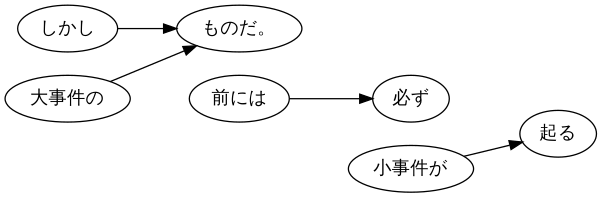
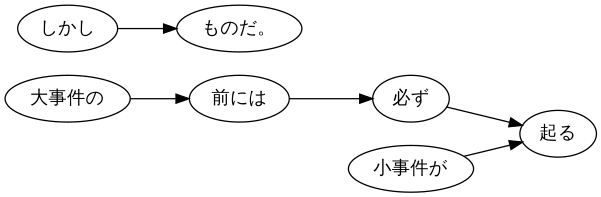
(147, 66) -> (153, 99)
none -> (478, 115)
